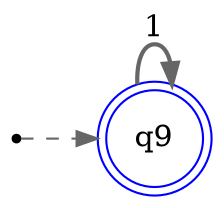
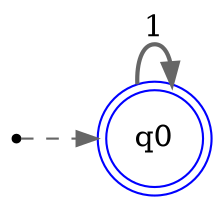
(155, 139) -> (155, 139)
